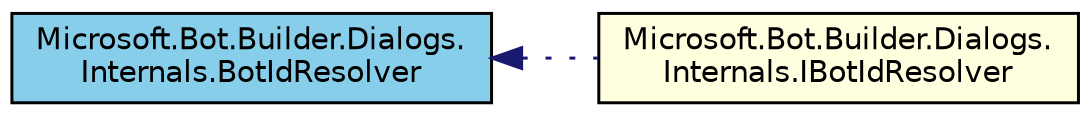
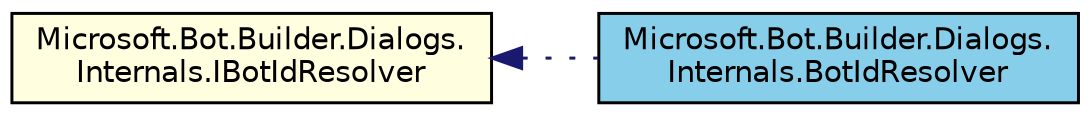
(560, 58) -> (560, 58)
